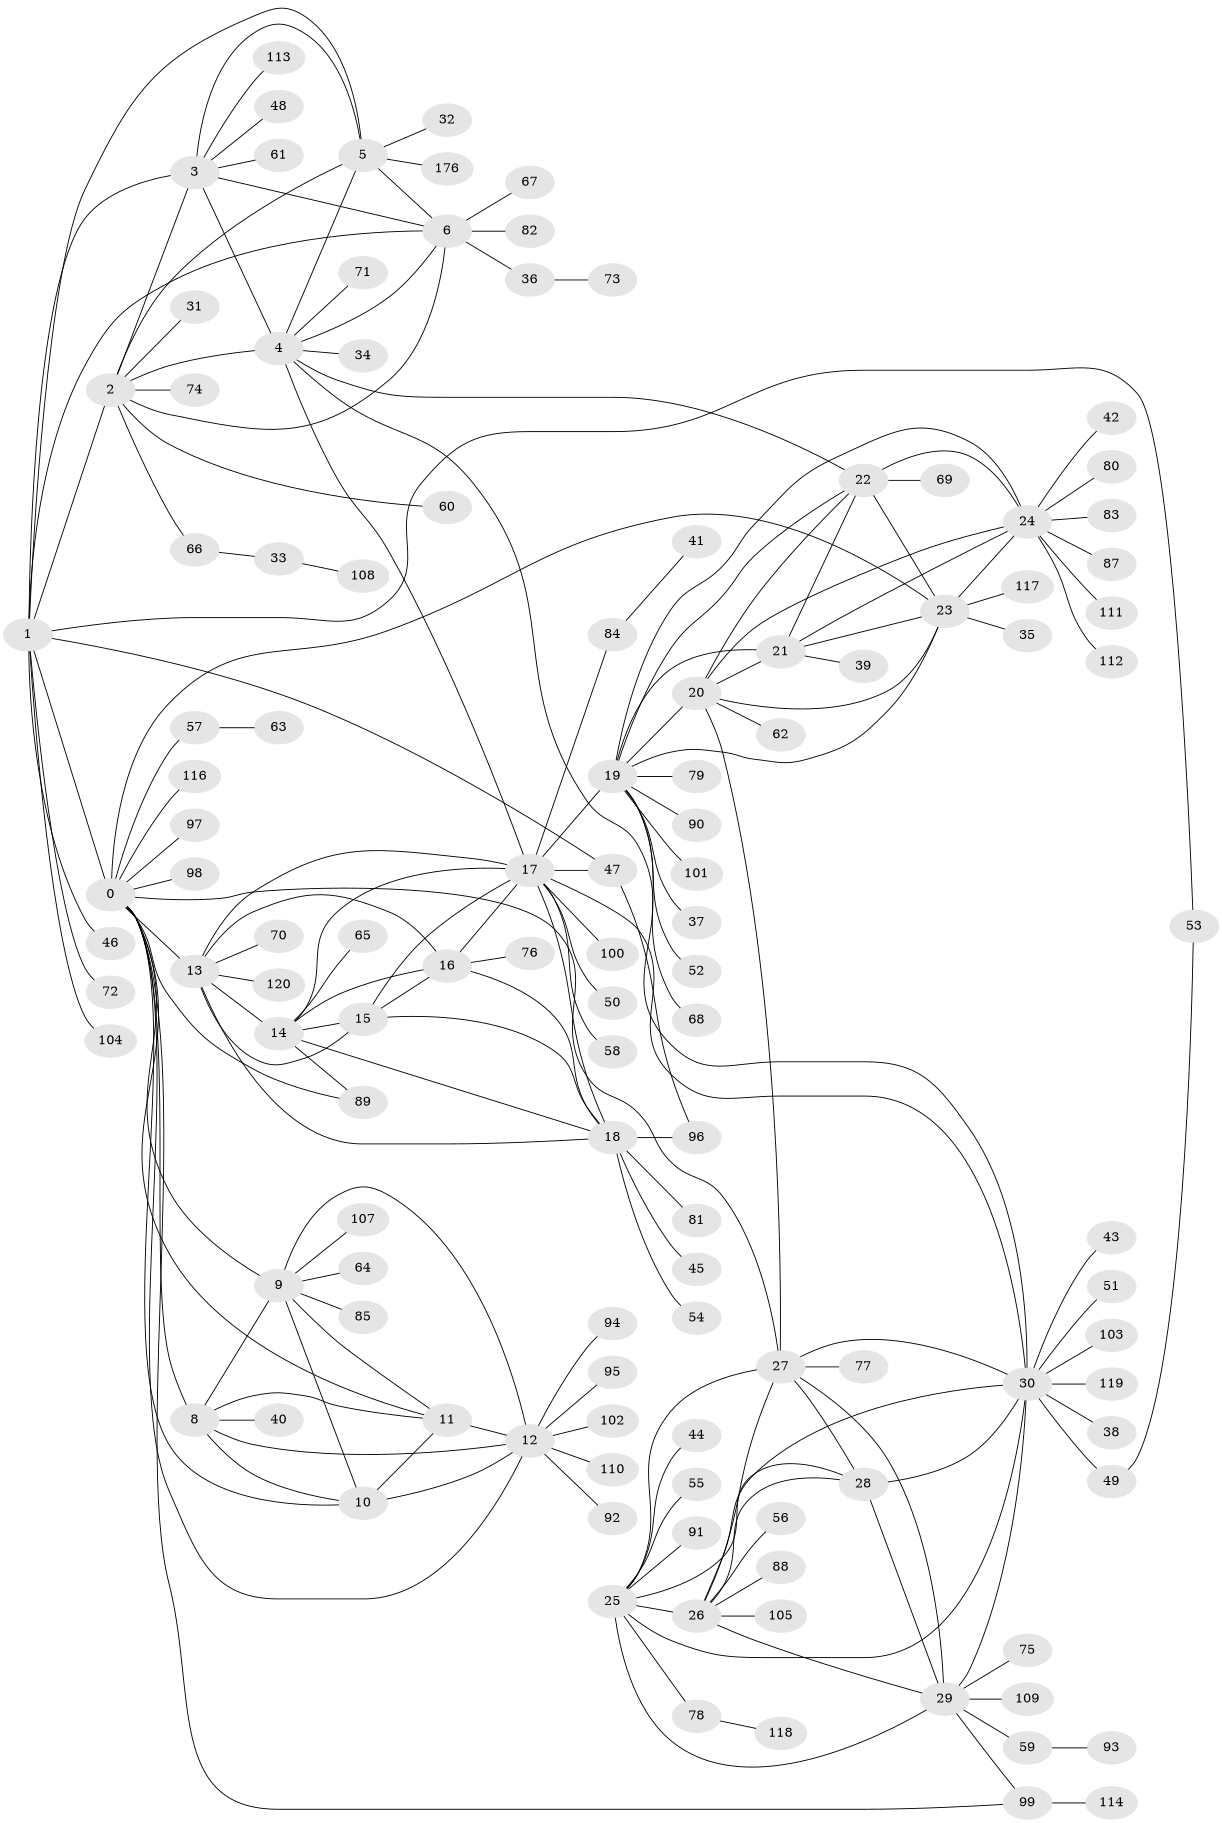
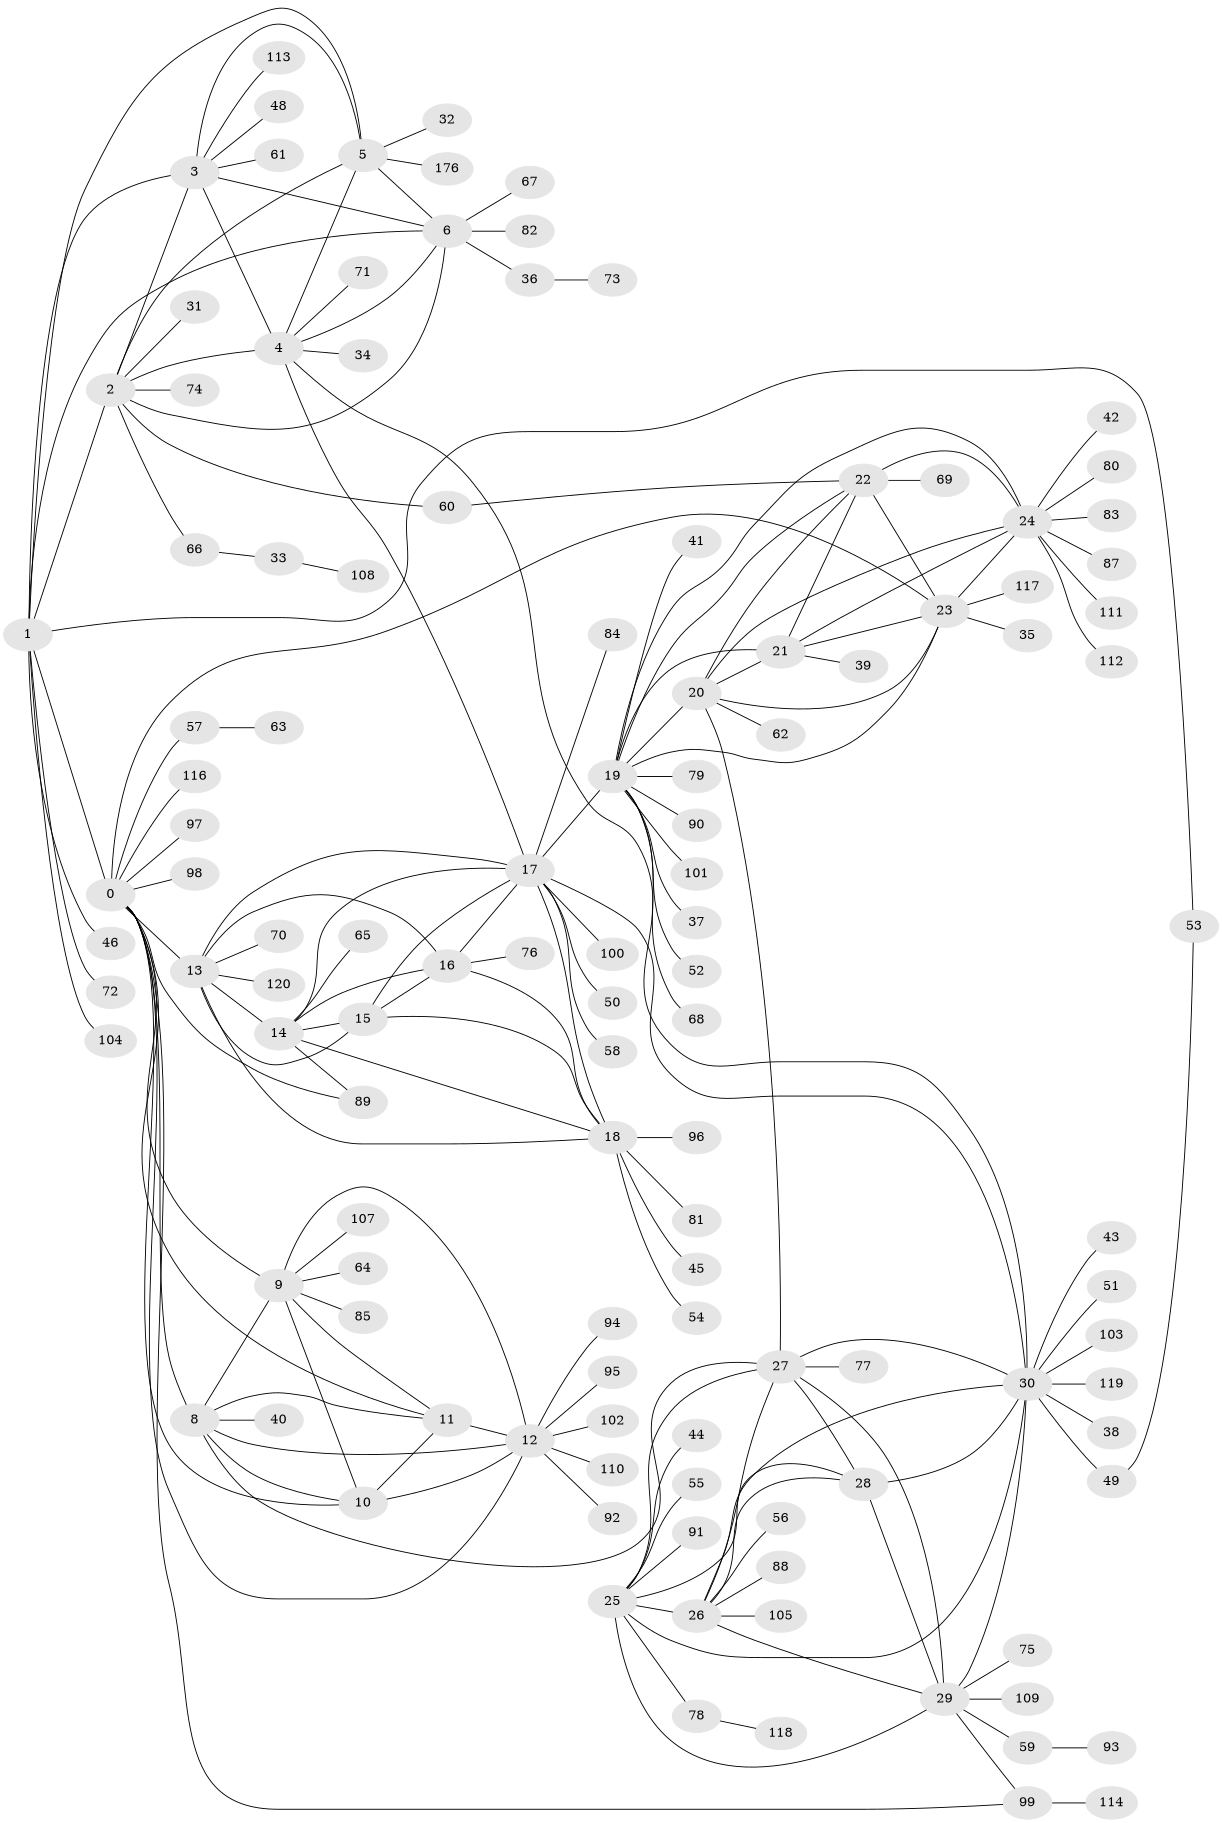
(574, 397) -> (655, 489)
(655, 588) -> (647, 639)
(613, 870) -> none
(529, 913) -> (534, 1566)
